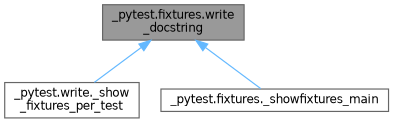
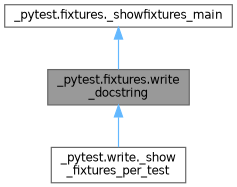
(233, 68) -> (119, 54)
